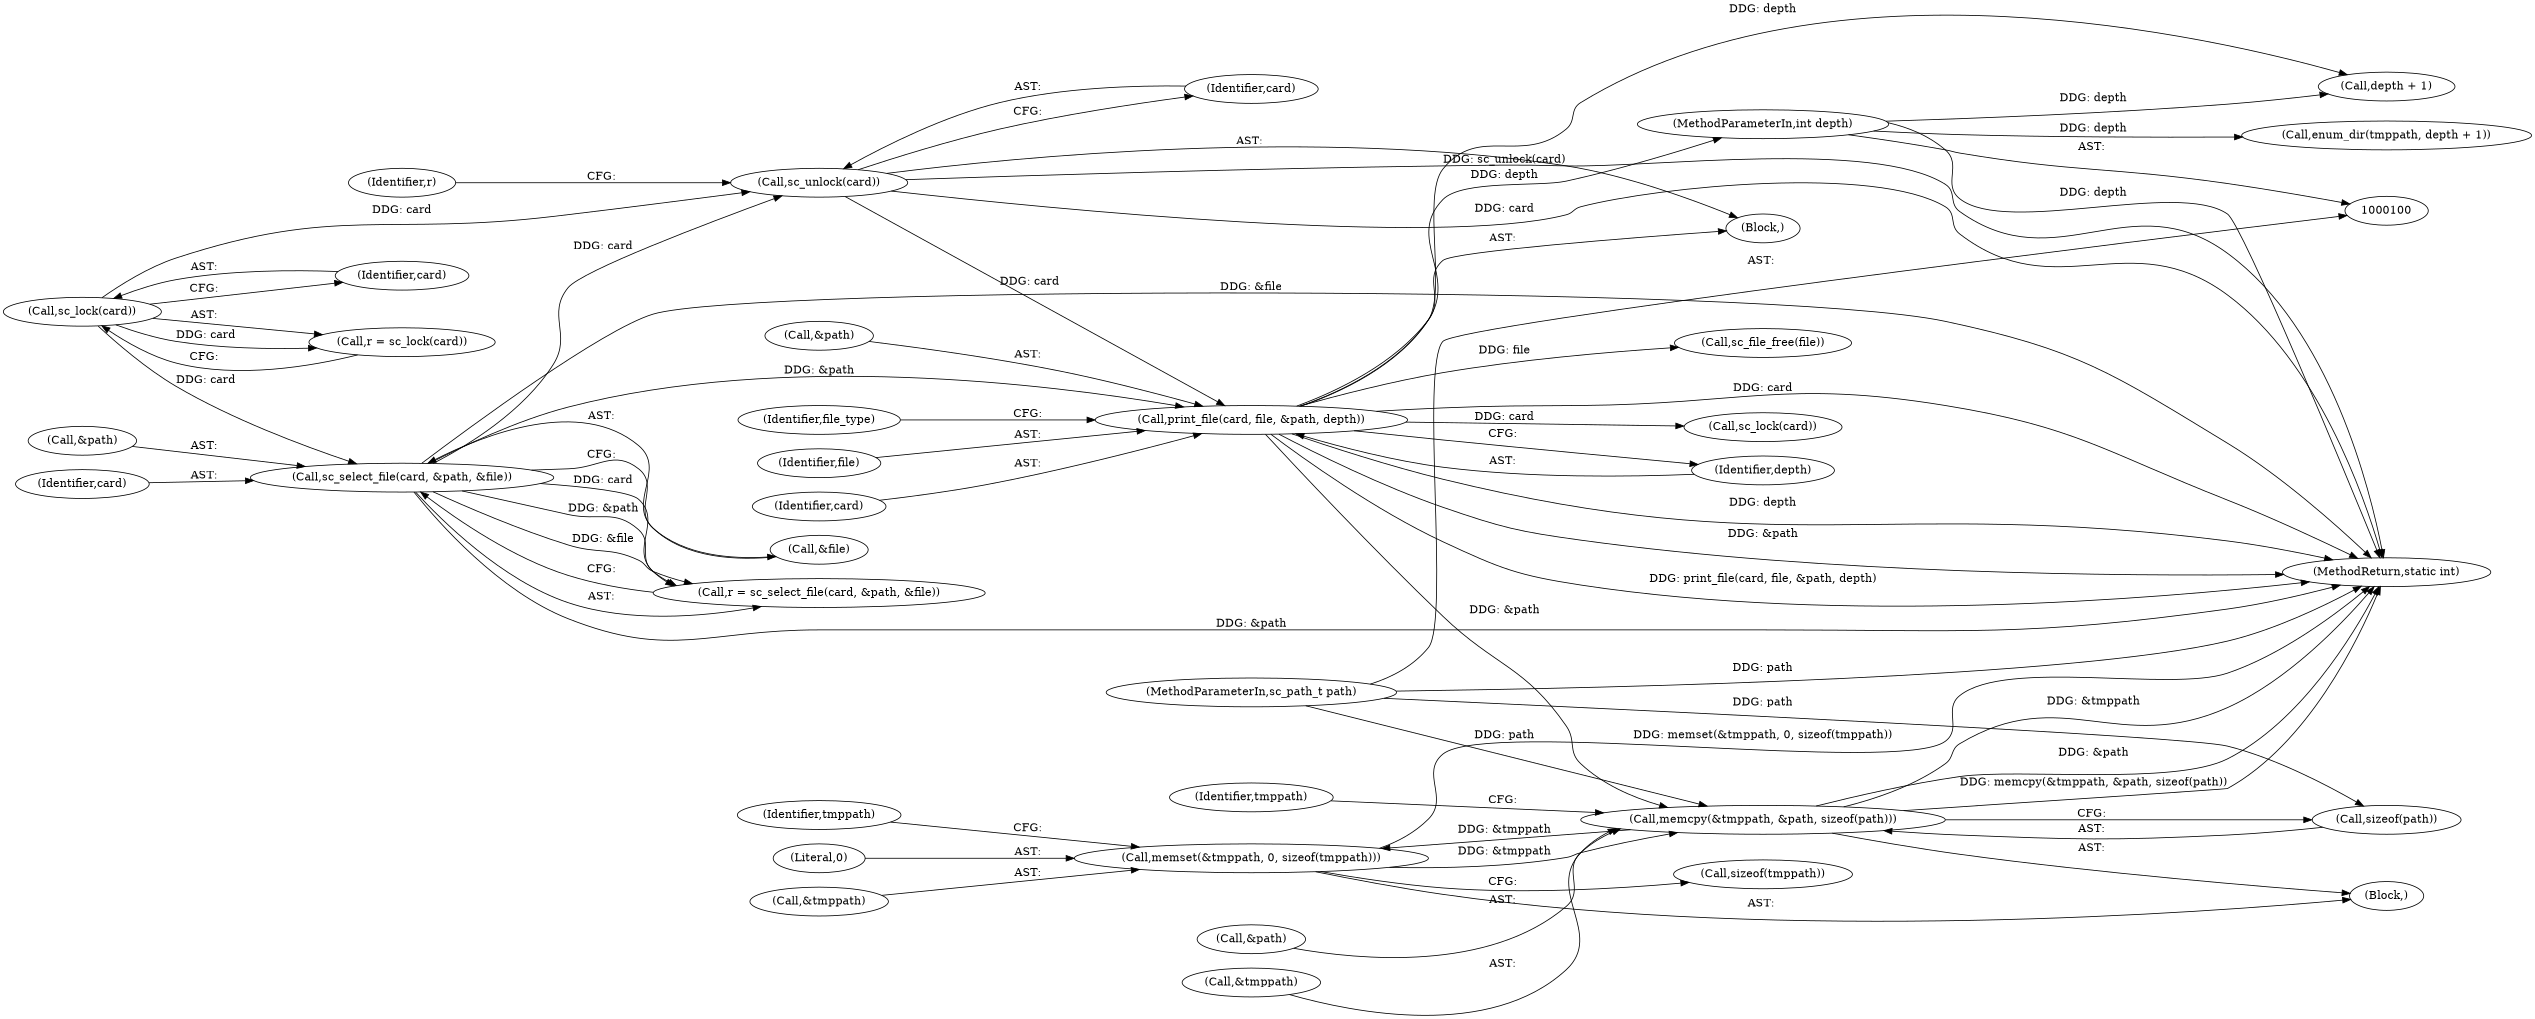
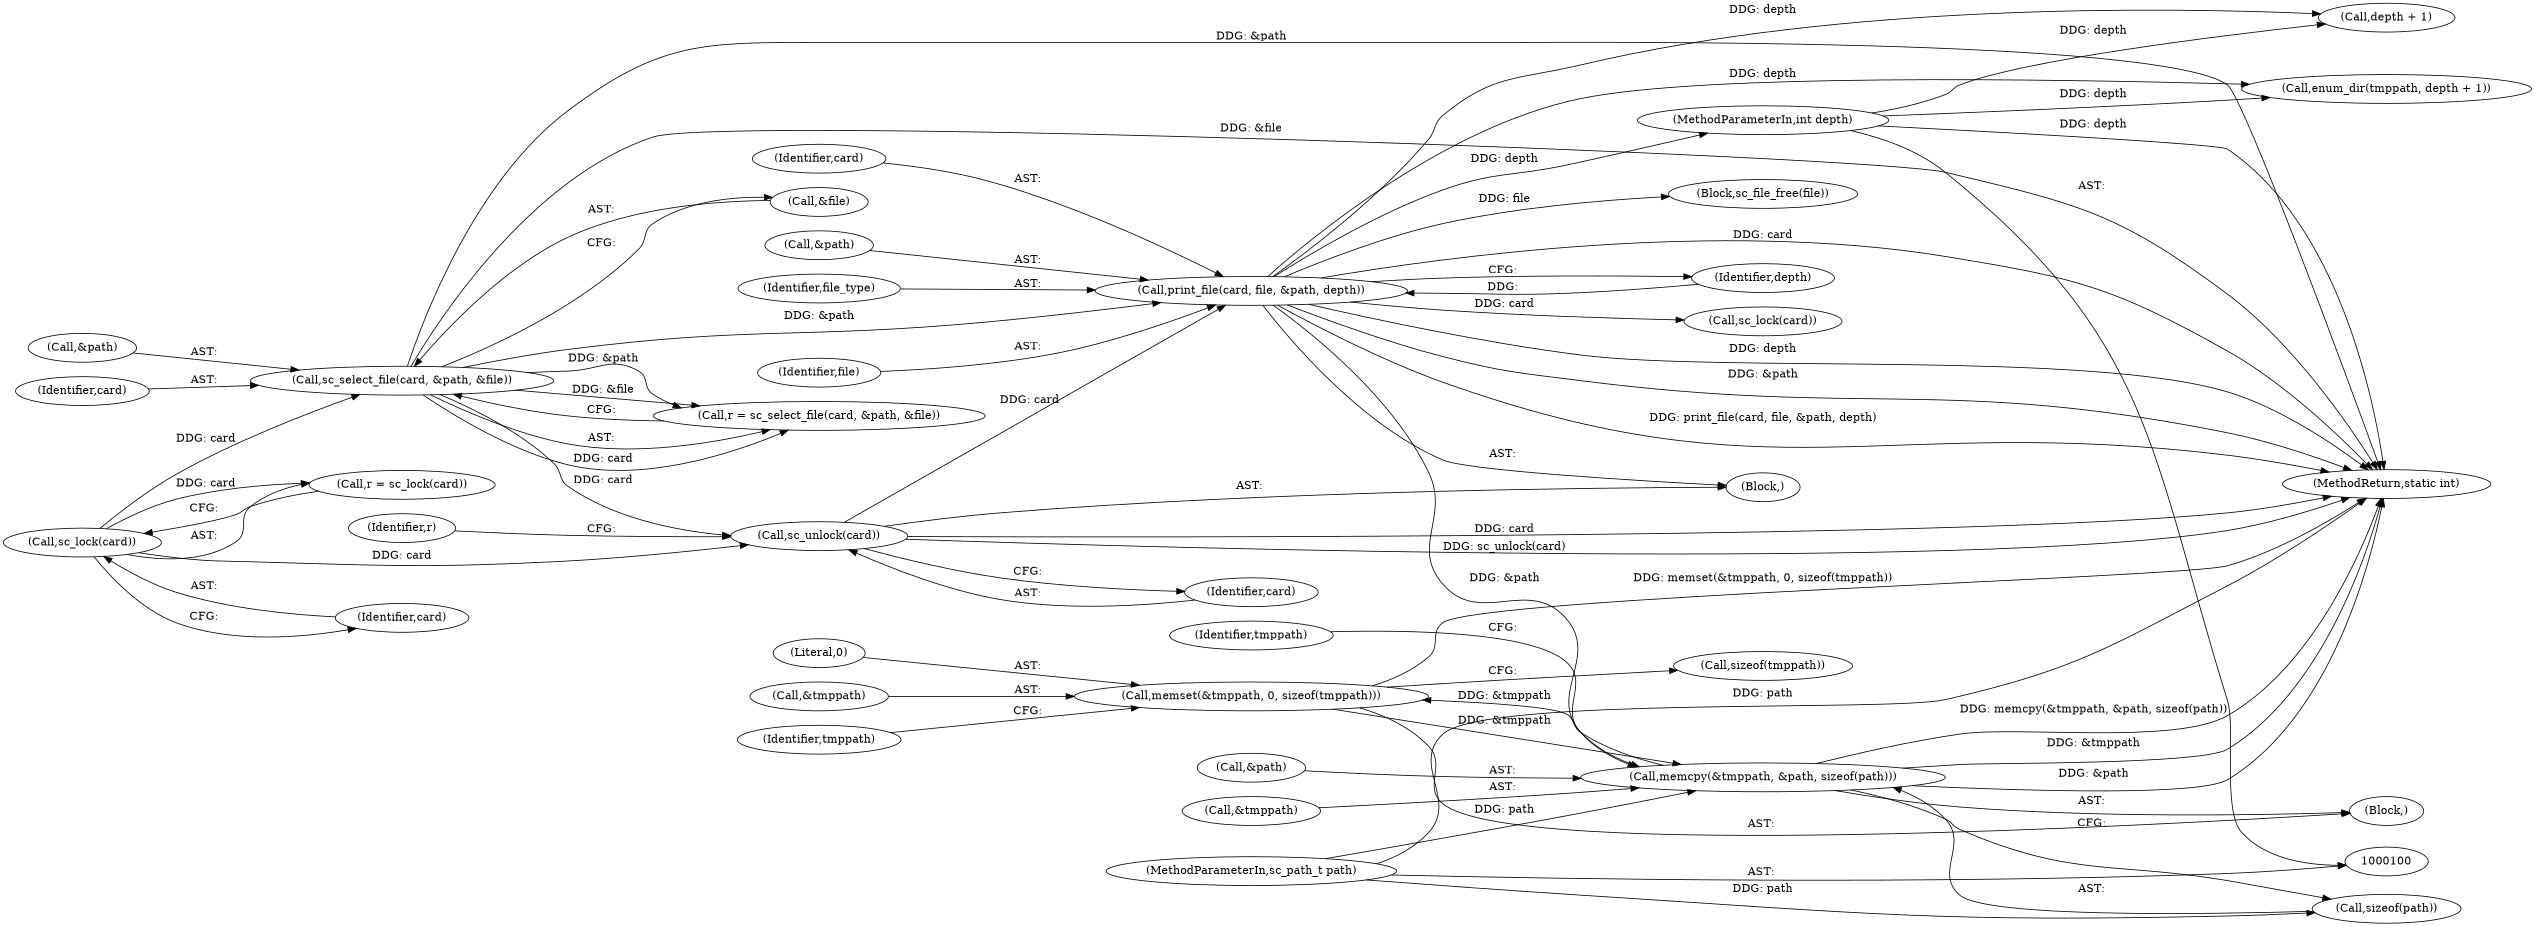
none -> (1729, 84)
(1763, 343) -> (1763, 194)
(1030, 414) -> (1030, 284)
(1505, 461) -> (1505, 287)
